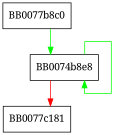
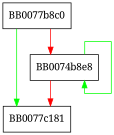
(51, 38) -> (51, 38)
none -> (17, 64)
